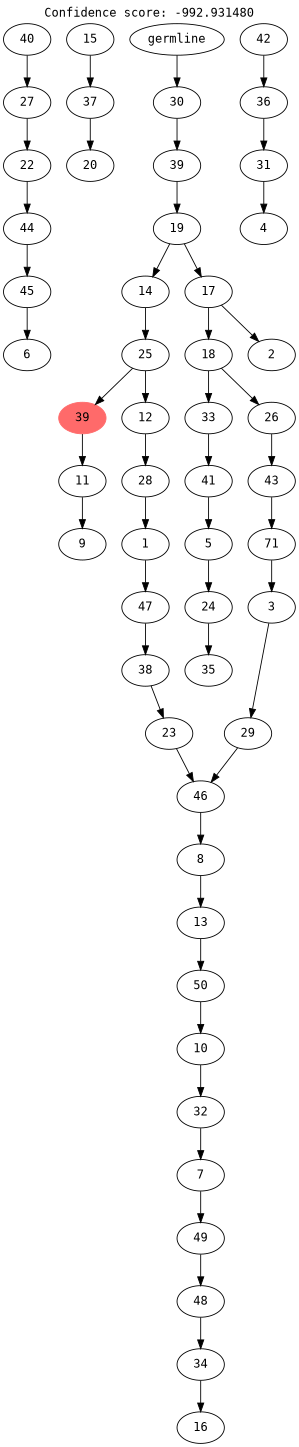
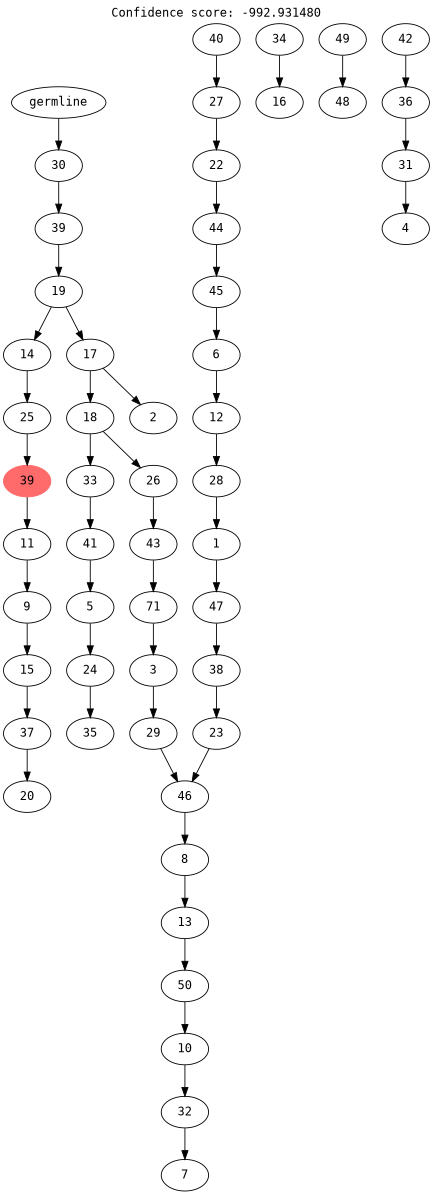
(145, 382) -> (216, 382)
none -> (27, 635)
(201, 1202) -> none
(201, 1329) -> none
